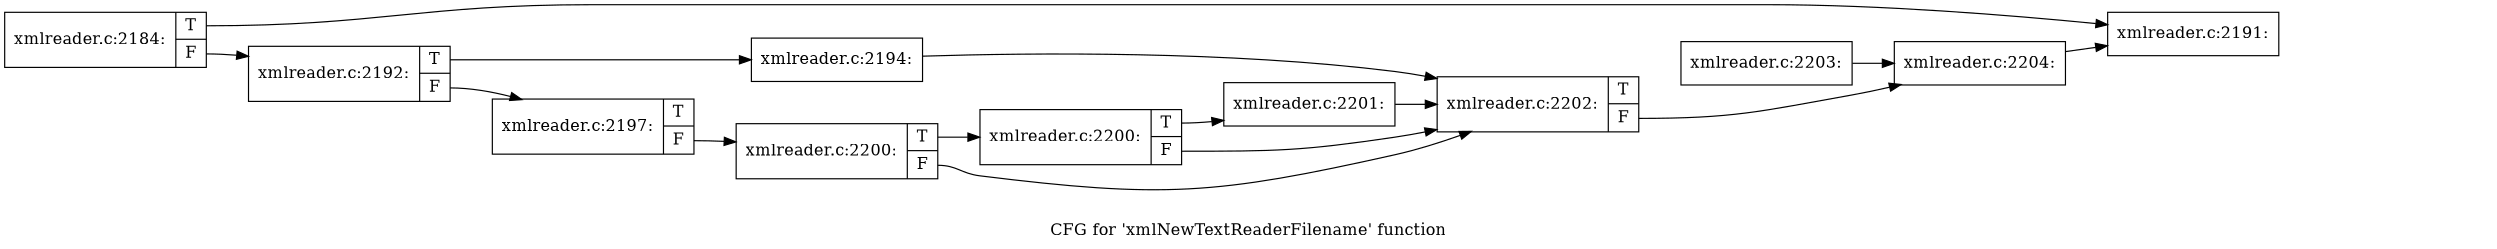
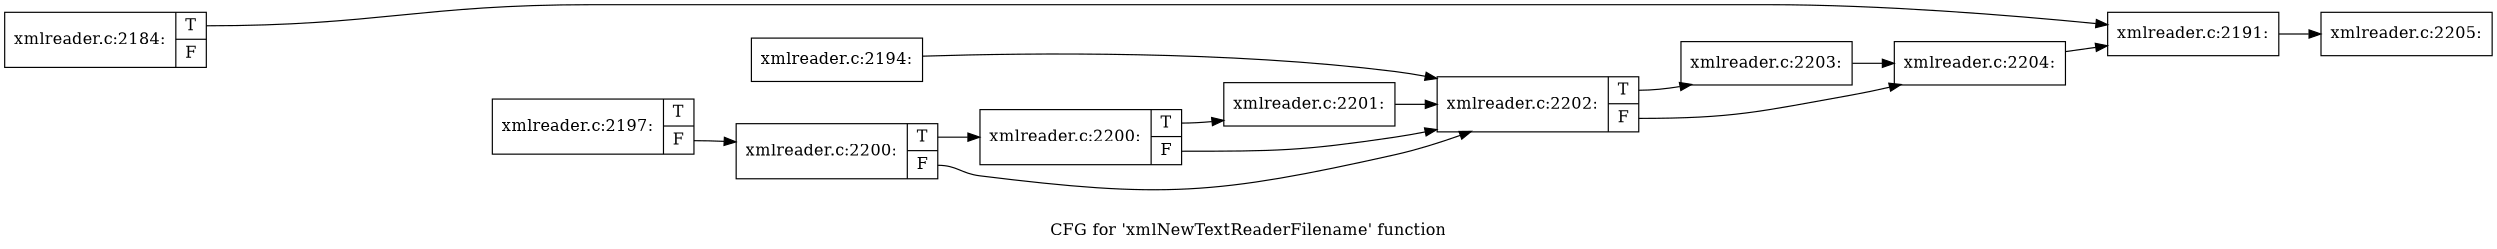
none -> (2407, 34)
(349, 74) -> none
none -> (1659, 89)
